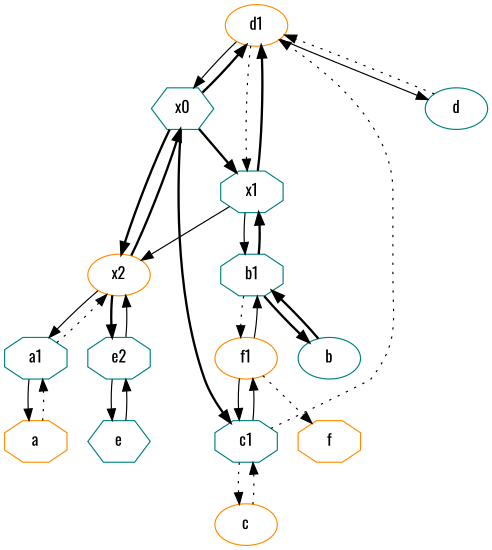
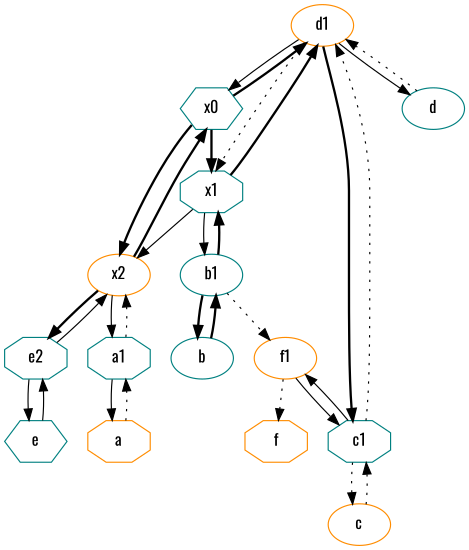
(183, 275) -> (349, 226)
(252, 275) -> (211, 275)
(256, 323) -> none
